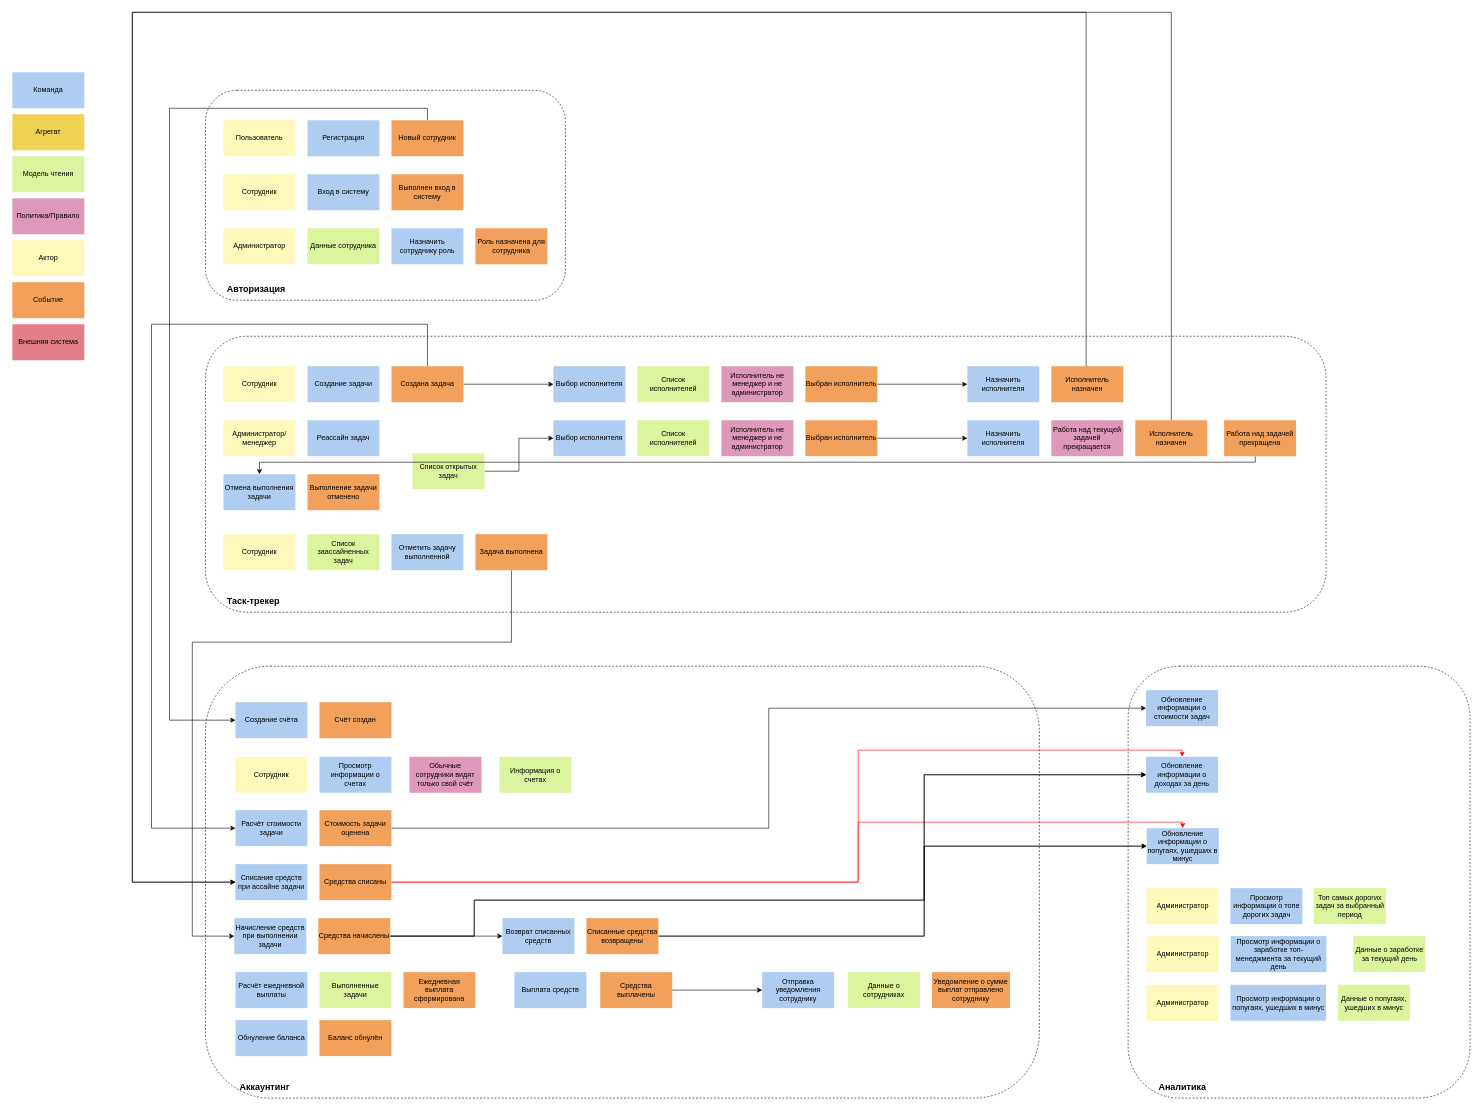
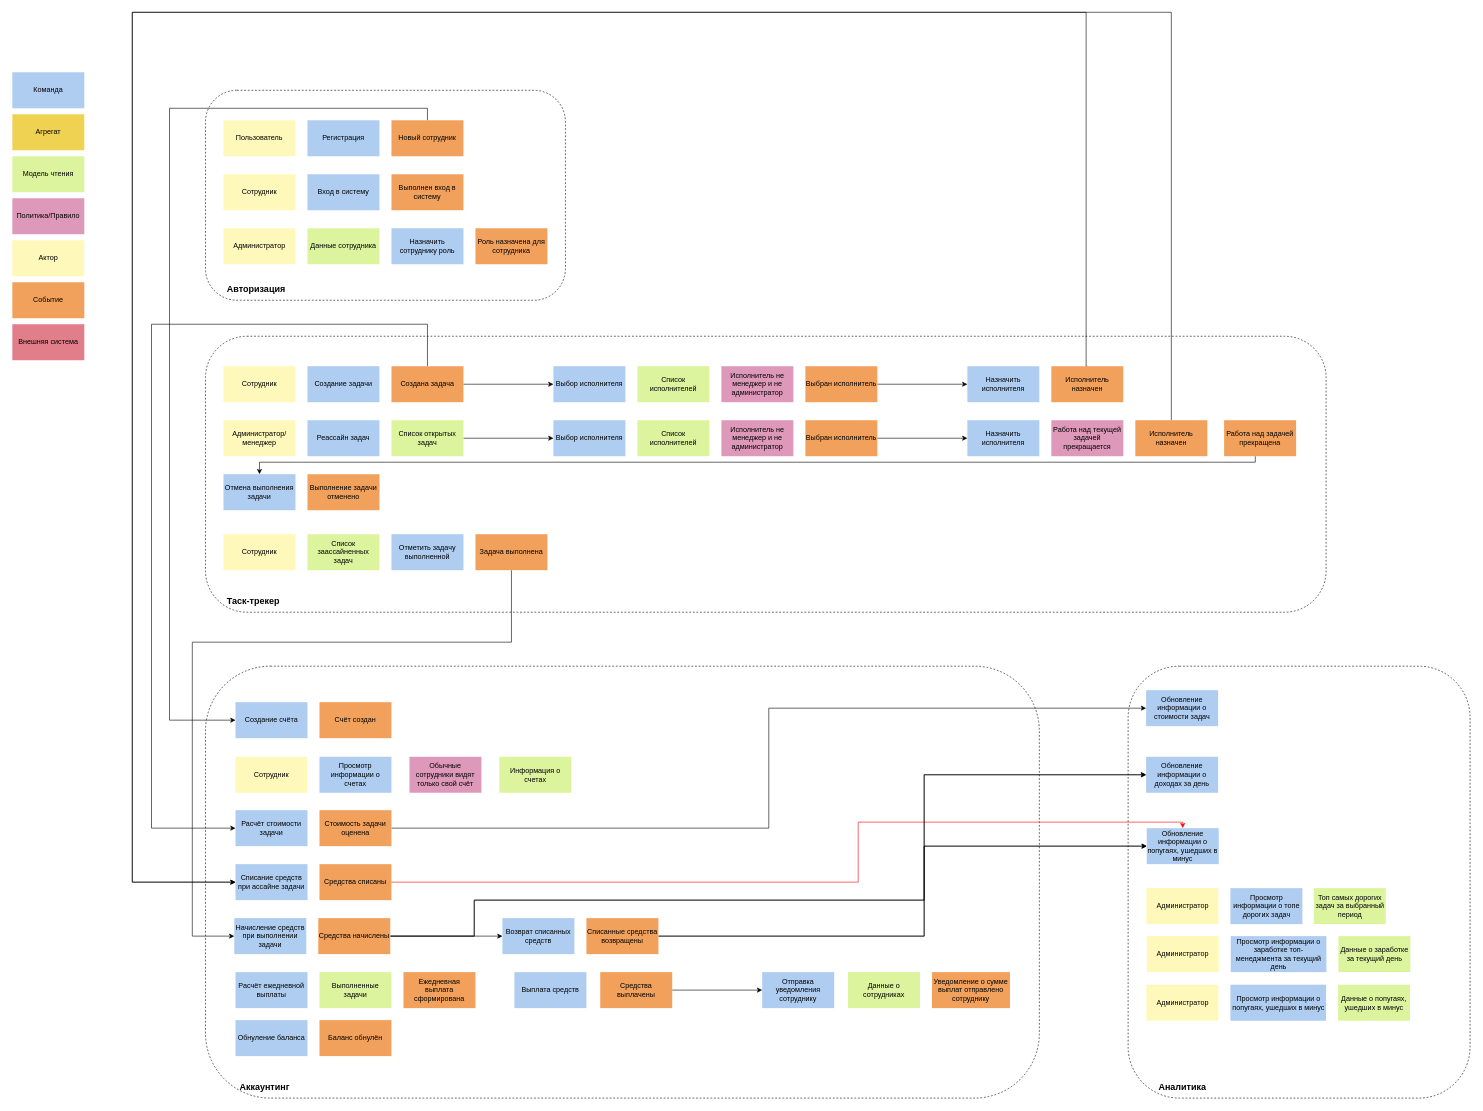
(449, 471) -> (428, 438)
(1181, 750) -> none
(1390, 954) -> (1375, 954)
